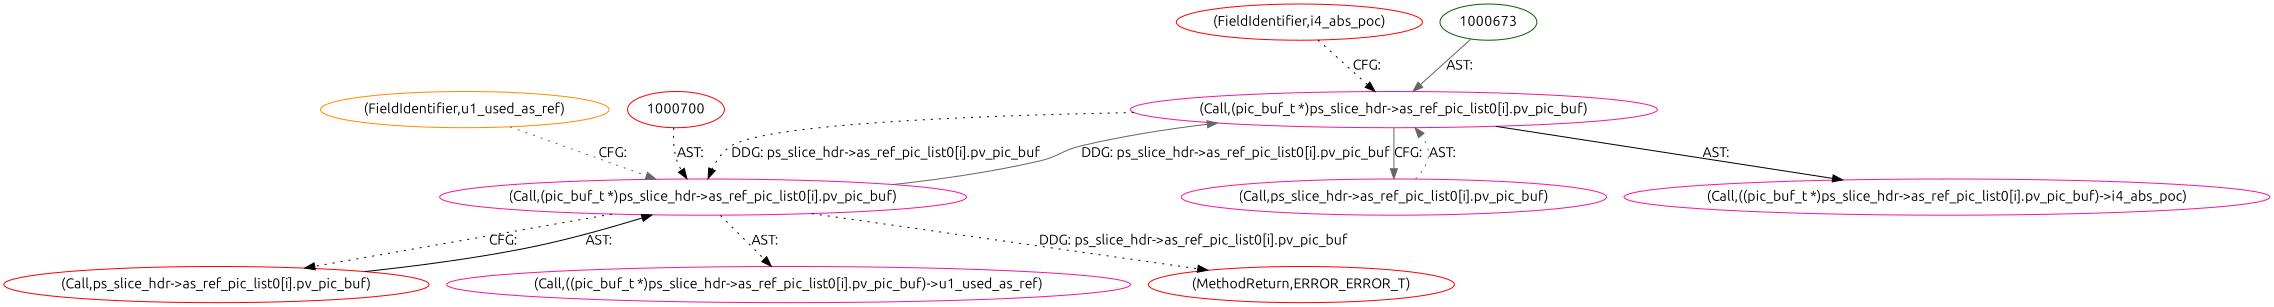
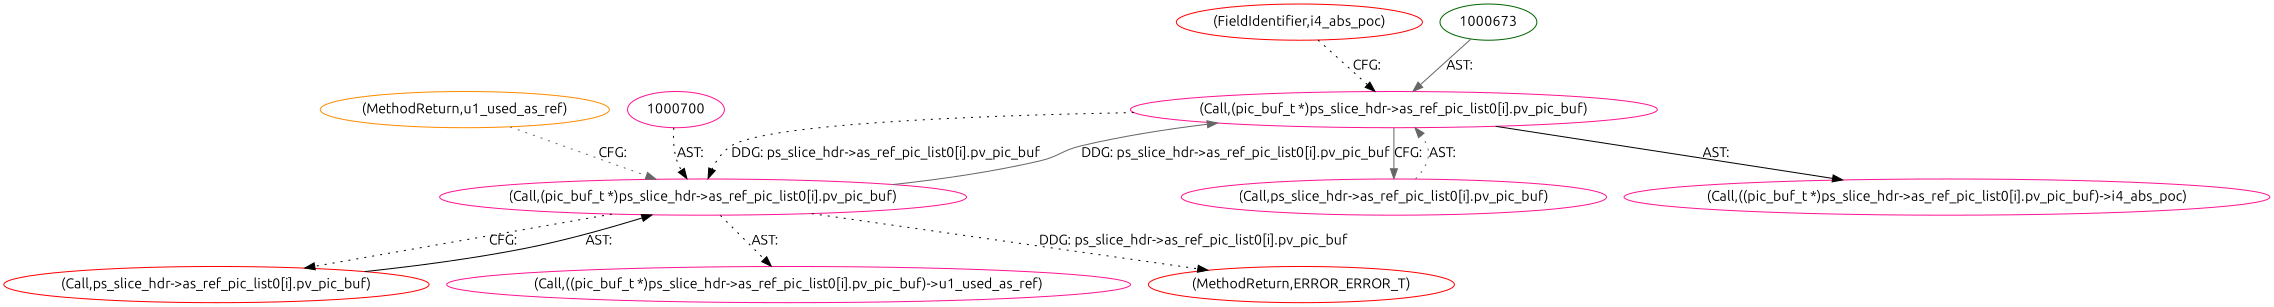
(465, 110) -> (465, 110)
(676, 110) -> (676, 110)
